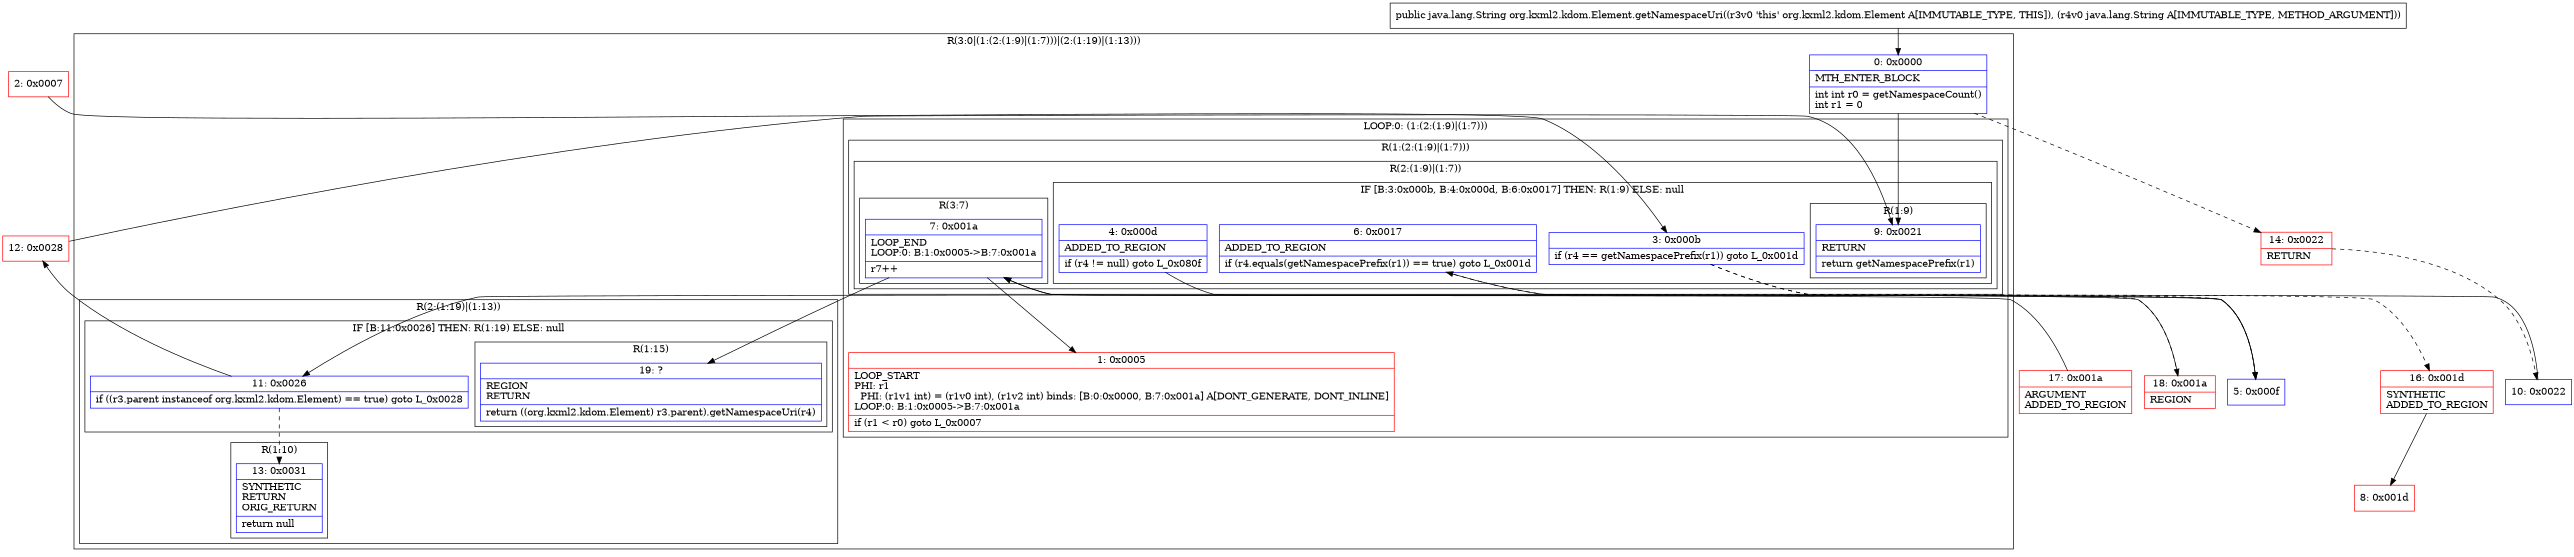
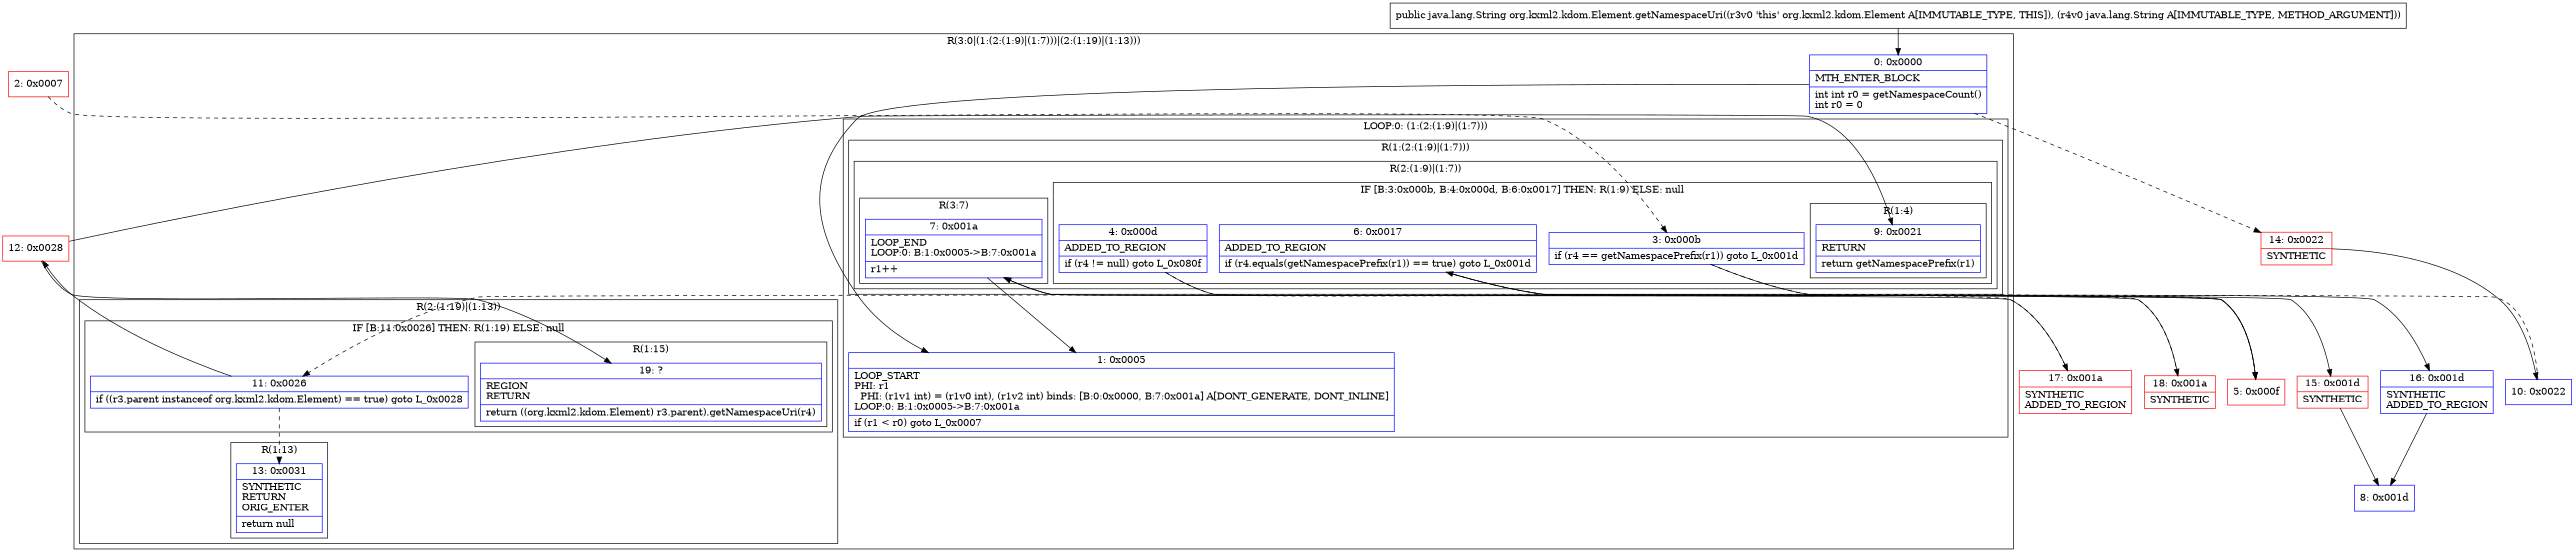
(1839, 105) -> (1839, 105)
(791, 116) -> (791, 116)
(1898, 166) -> (1192, 91)
(1898, 211) -> (1898, 211)
(2289, 256) -> (2296, 256)
(884, 269) -> (884, 269)
(2459, 275) -> (2459, 275)
(1443, 295) -> (1443, 295)
none -> (1629, 295)
(2082, 295) -> (2082, 295)
(806, 316) -> (322, 298)
(1121, 392) -> (1121, 392)
(2256, 392) -> (2256, 392)
none -> (2333, 392)
(2437, 392) -> (2437, 392)
(2055, 395) -> (2055, 395)
(2171, 400) -> (2180, 400)
(279, 450) -> (279, 450)
(2384, 498) -> (2384, 498)
(279, 508) -> (275, 508)
